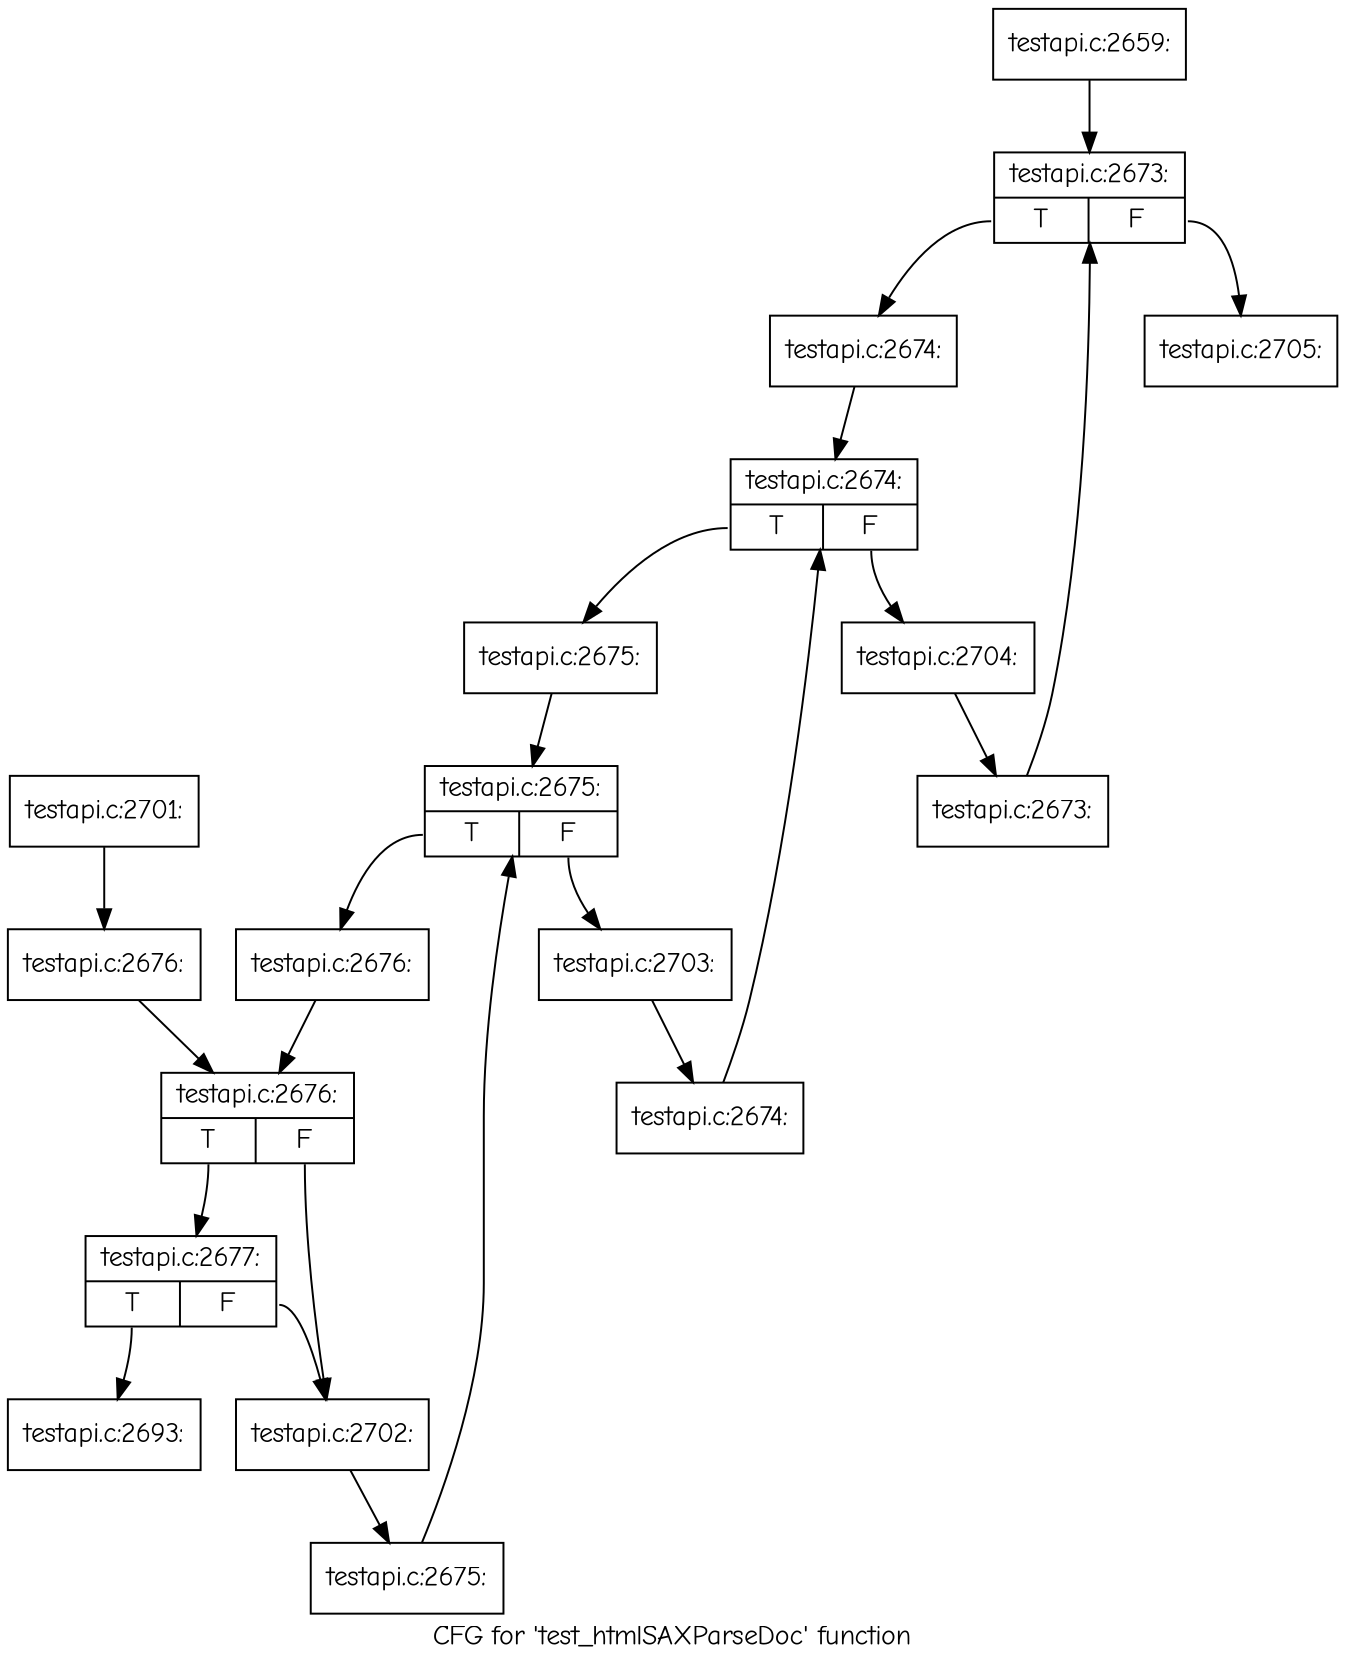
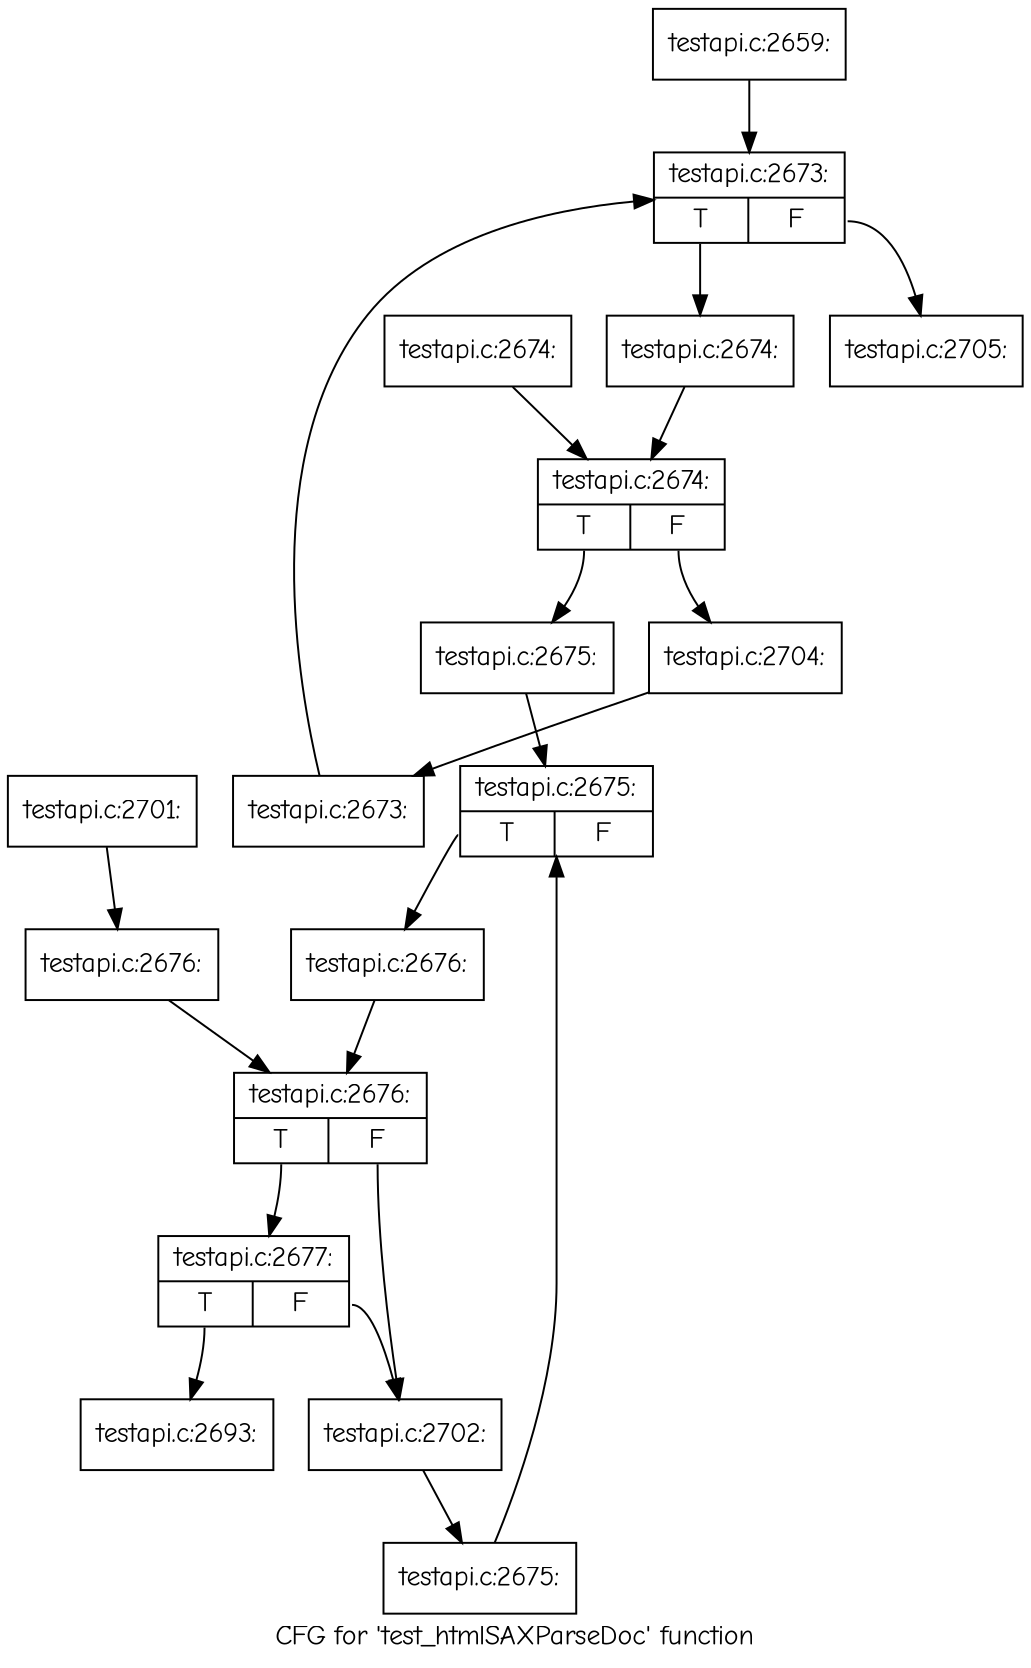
(635, 965) -> none
